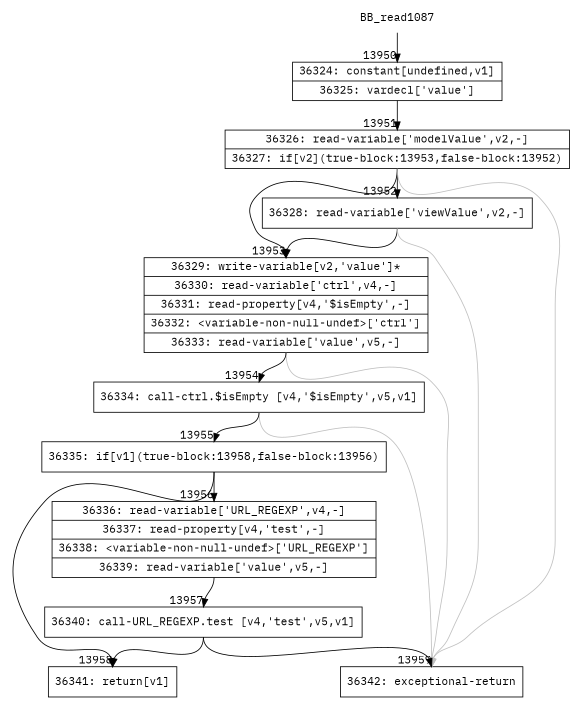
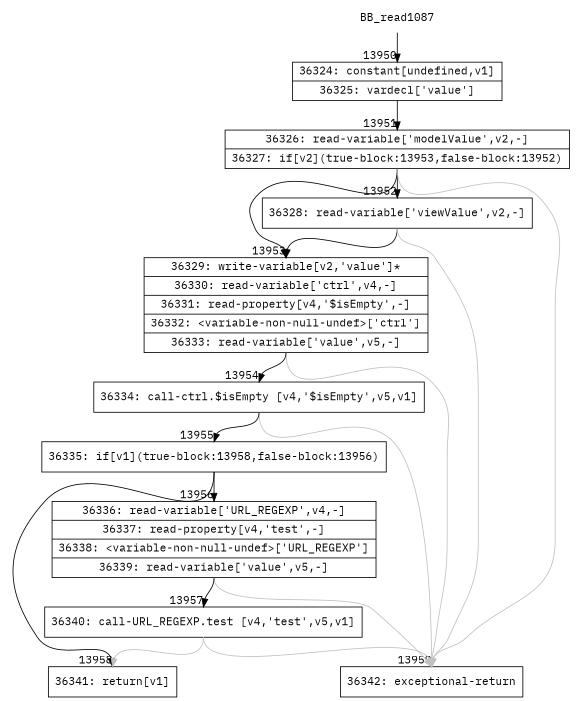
none -> (327, 600)
(314, 652) -> (314, 652)
(162, 653) -> (162, 653)
